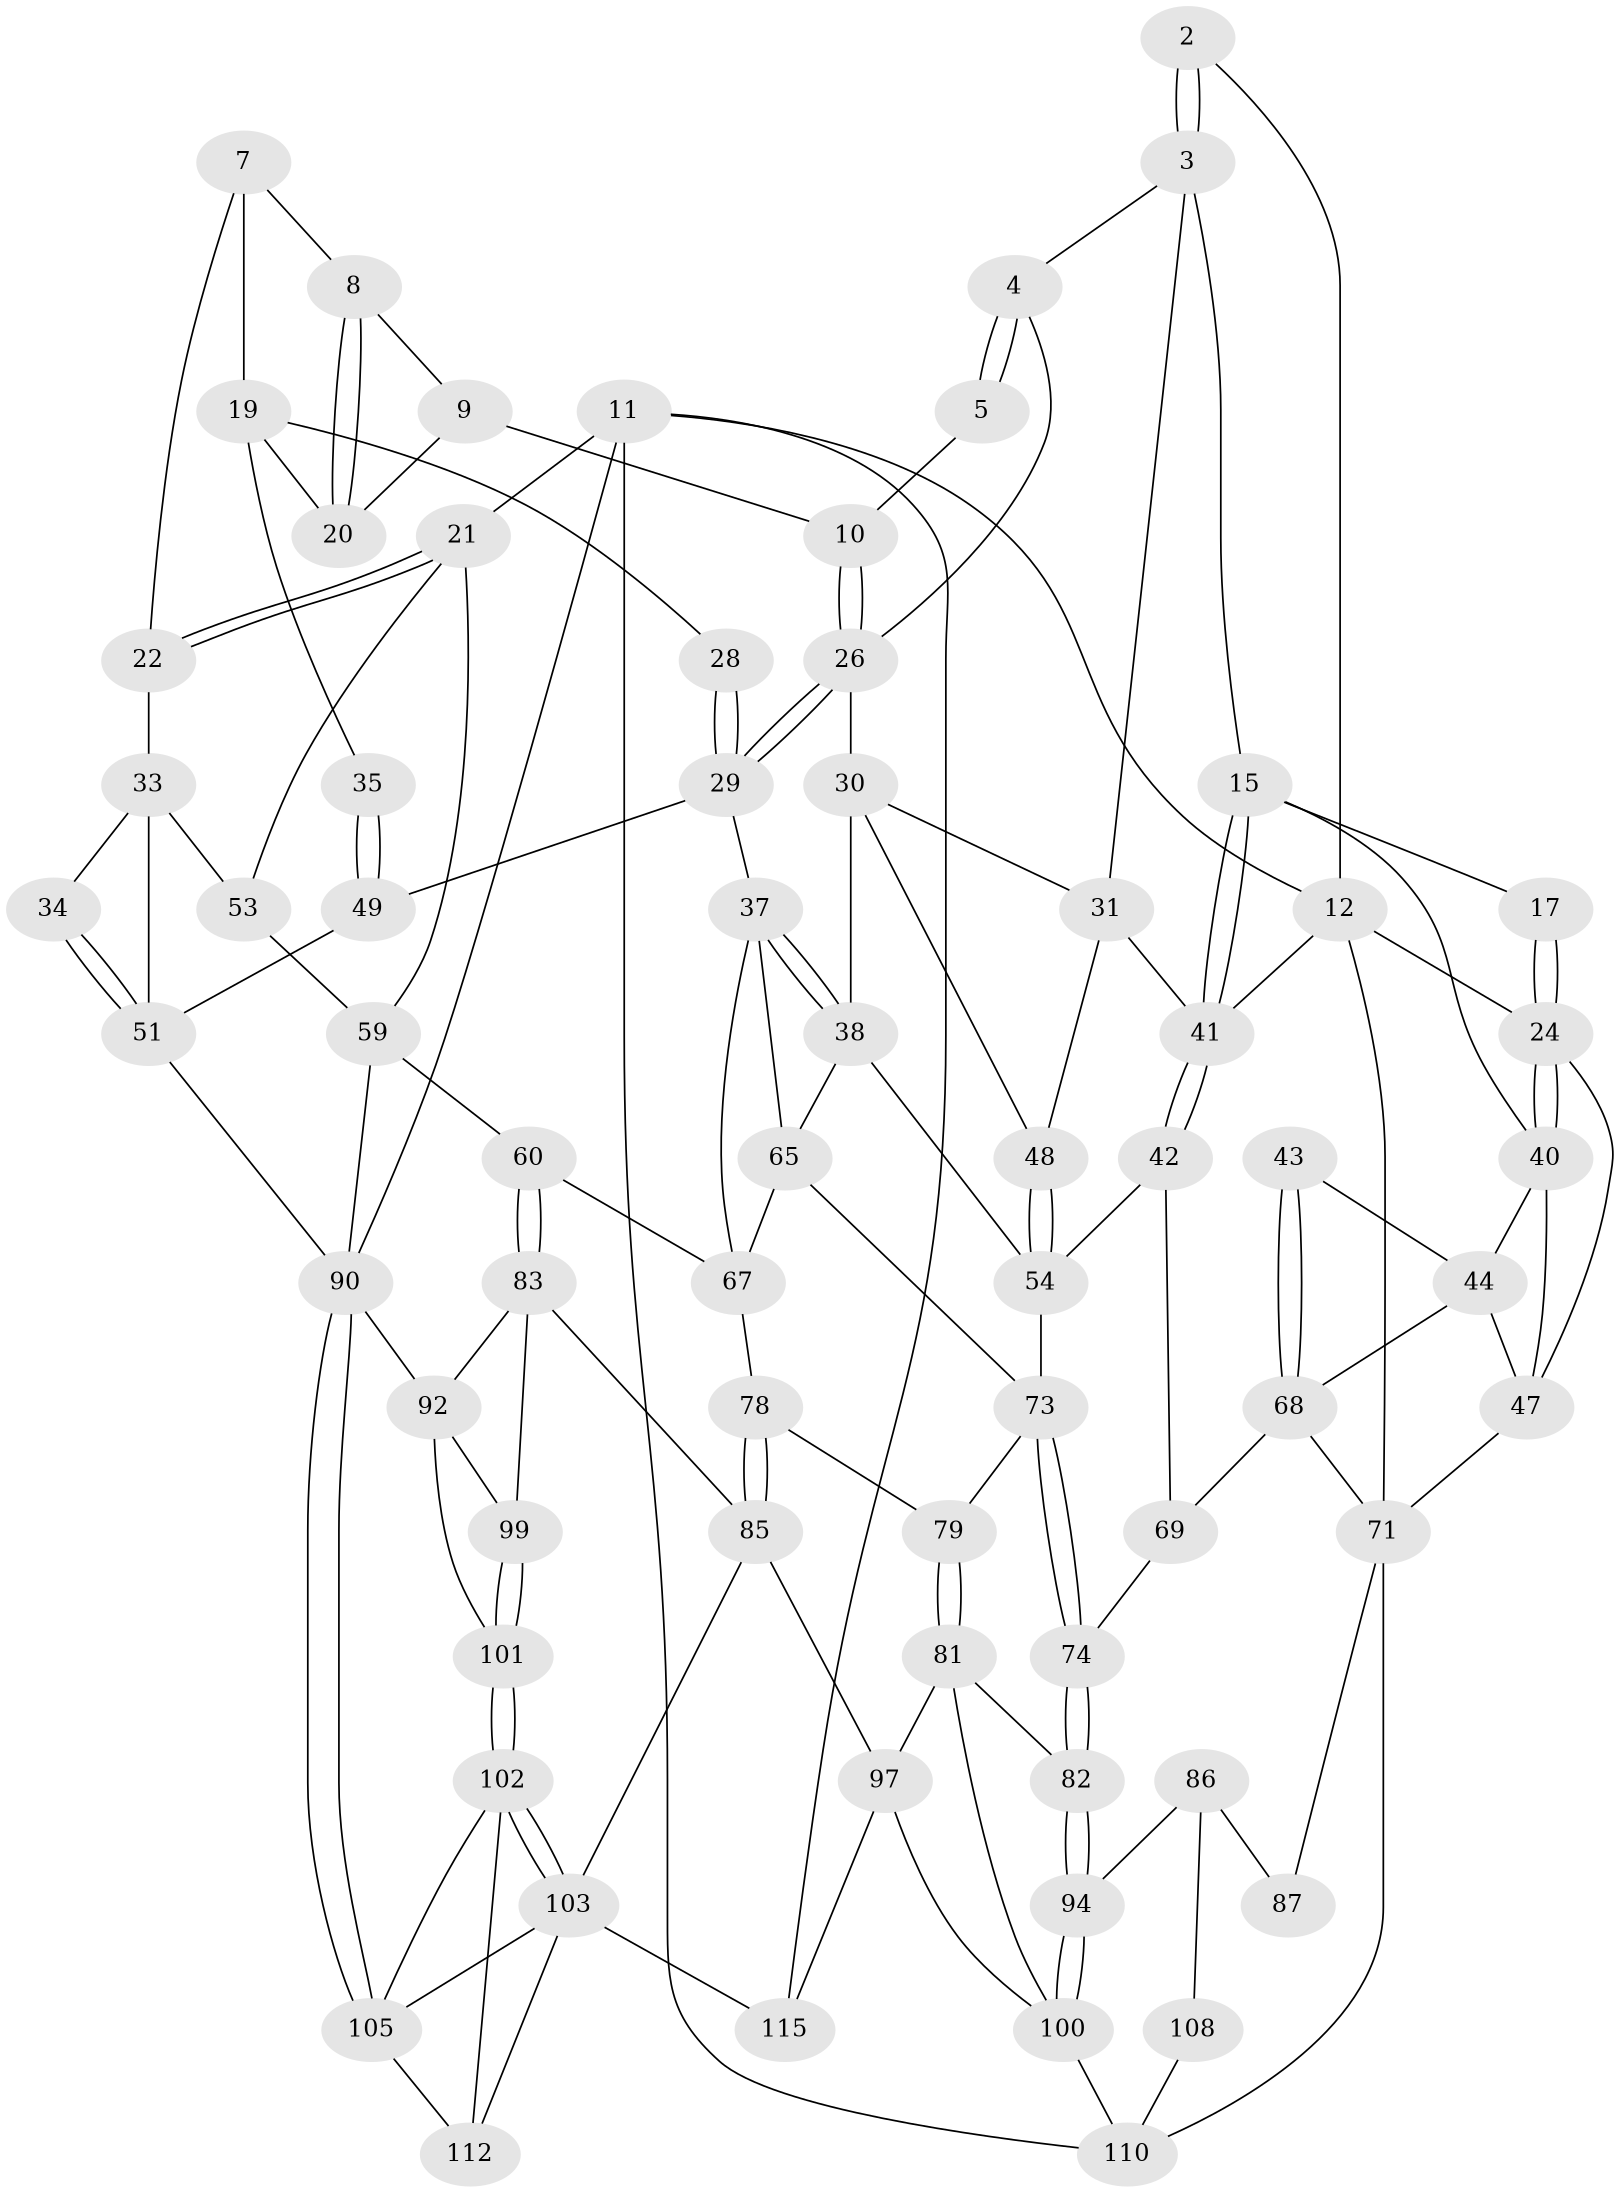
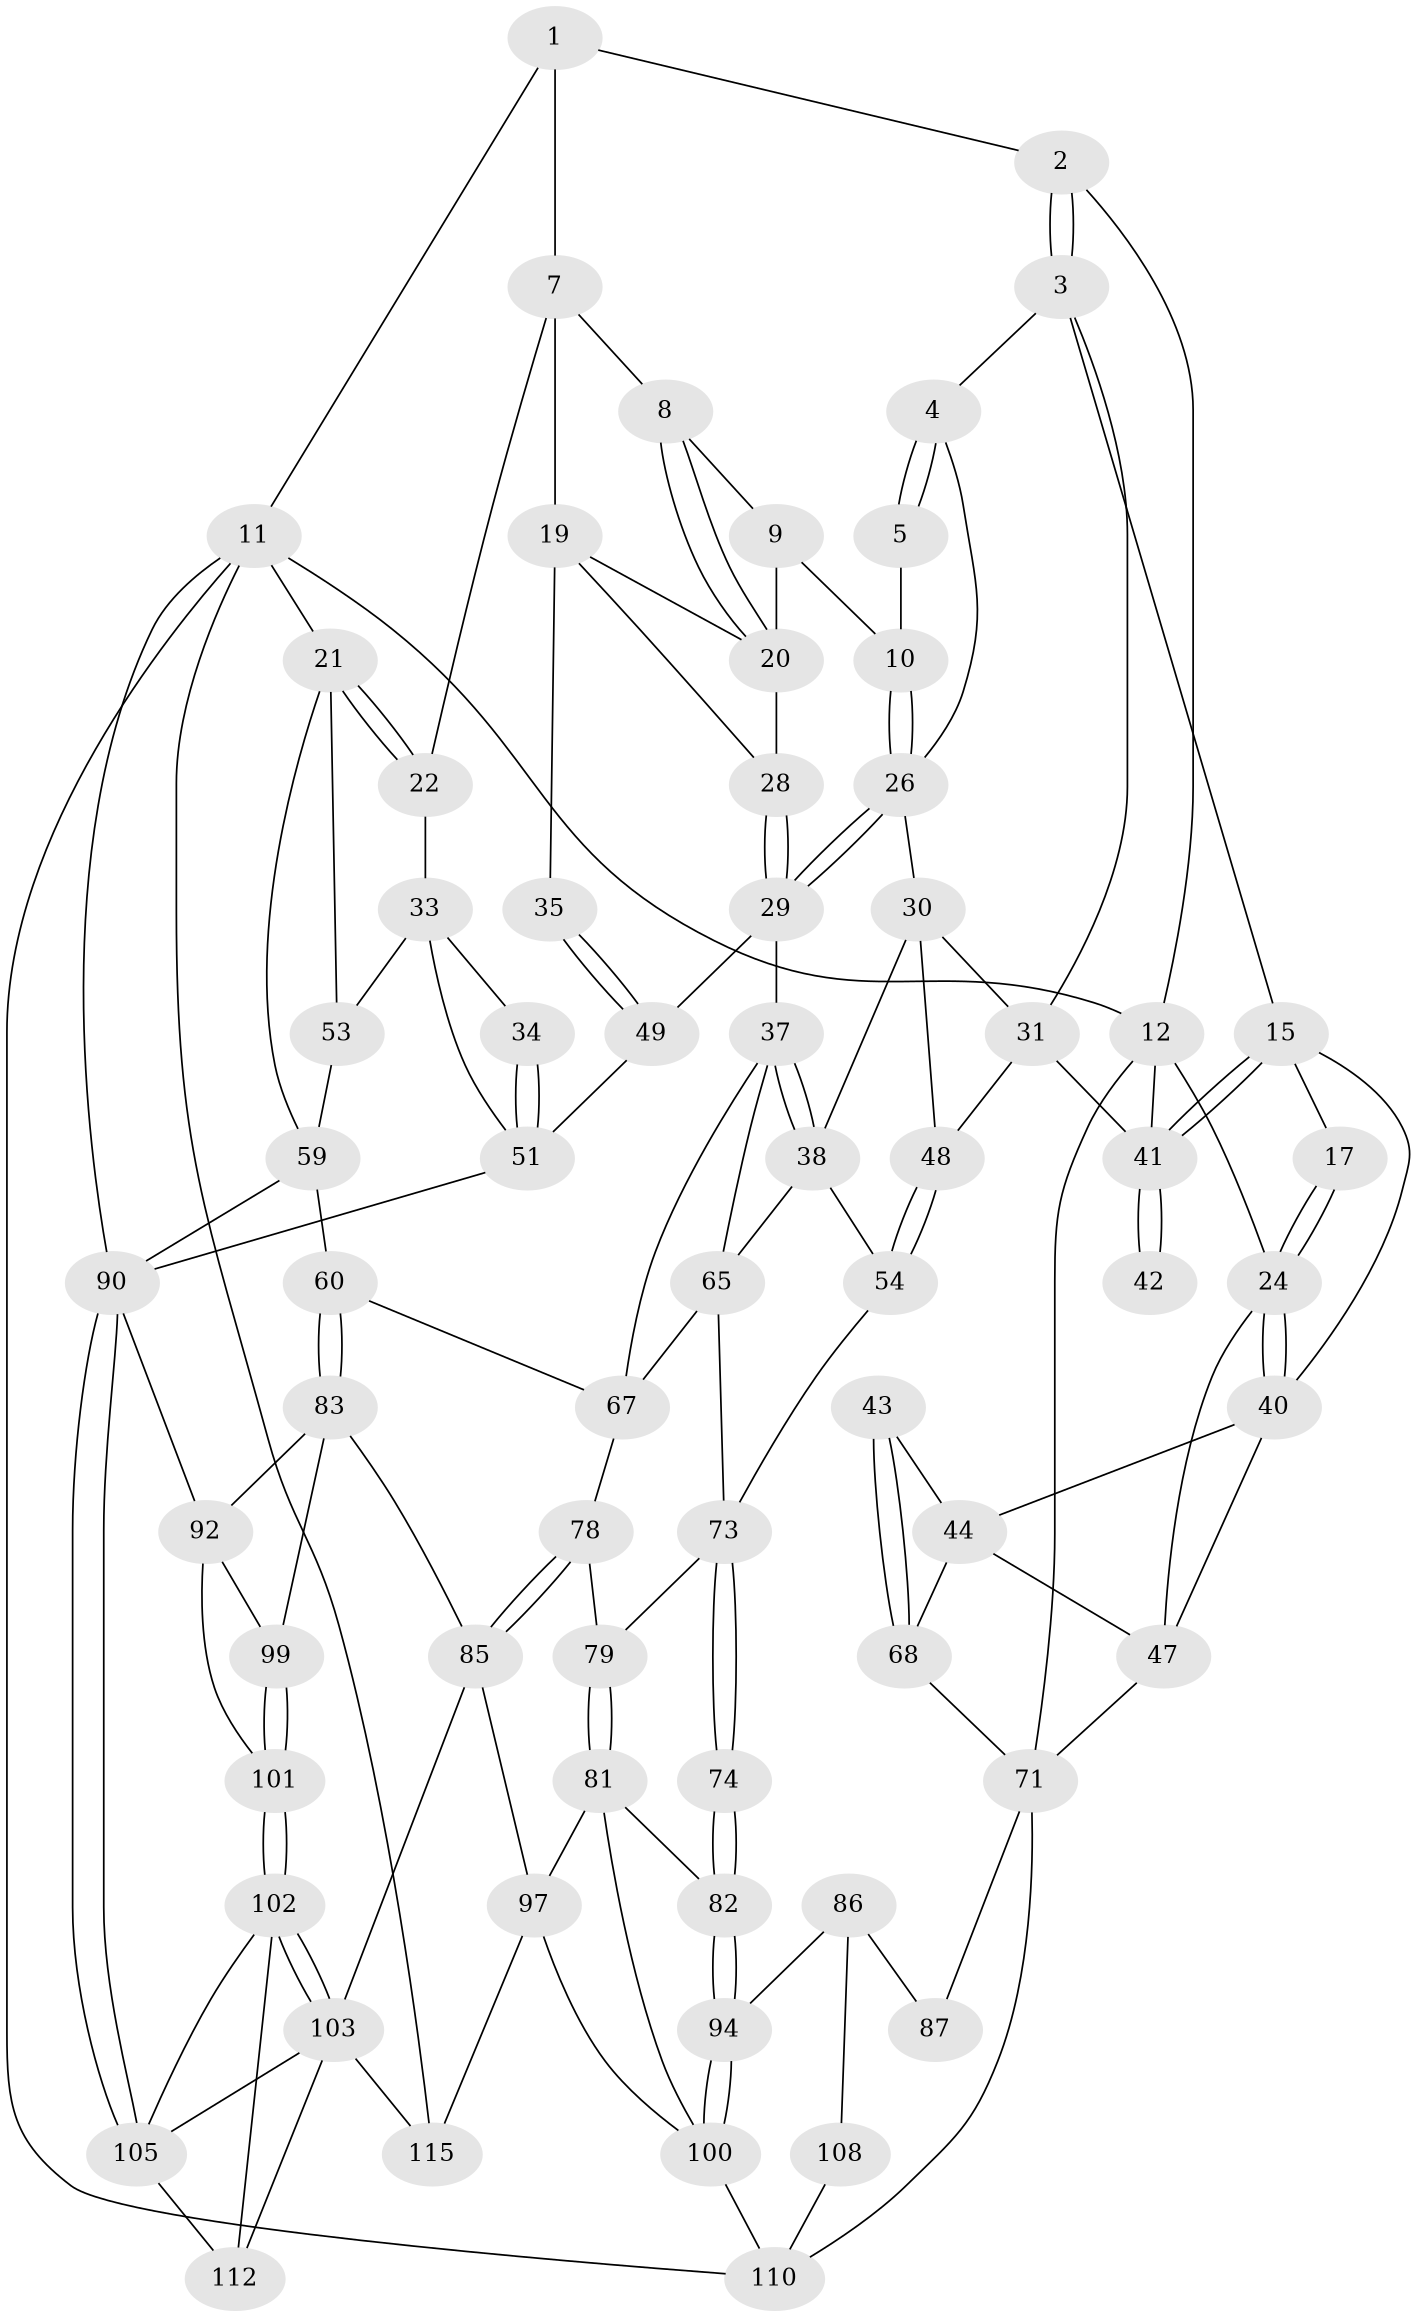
none -> (555, 38)
none -> (776, 723)
(1103, 1221) -> none
(1171, 1532) -> none
